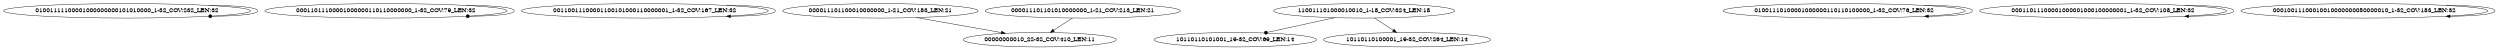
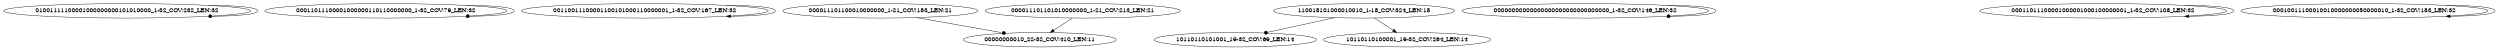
(1364, 11) -> (1364, 11)
none -> (1585, 11)
(1844, 11) -> none
(959, 25) -> (959, 25)
